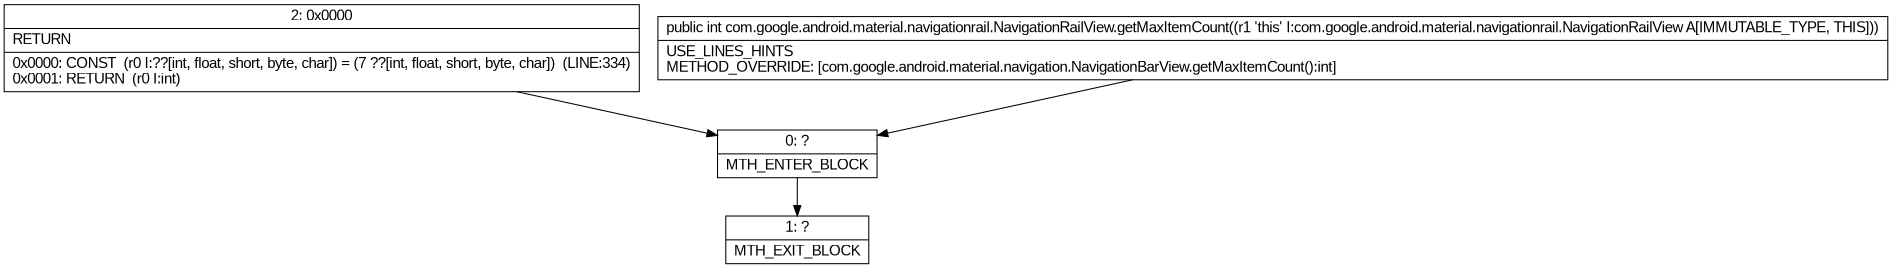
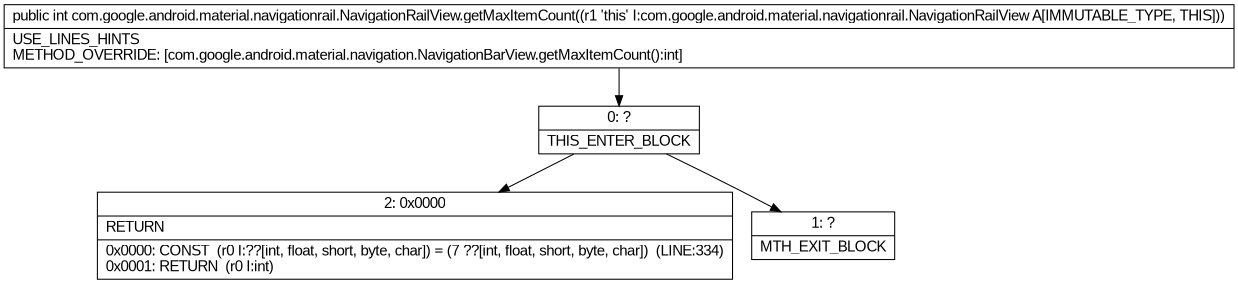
(612, 112) -> (541, 171)
(797, 165) -> (619, 141)
